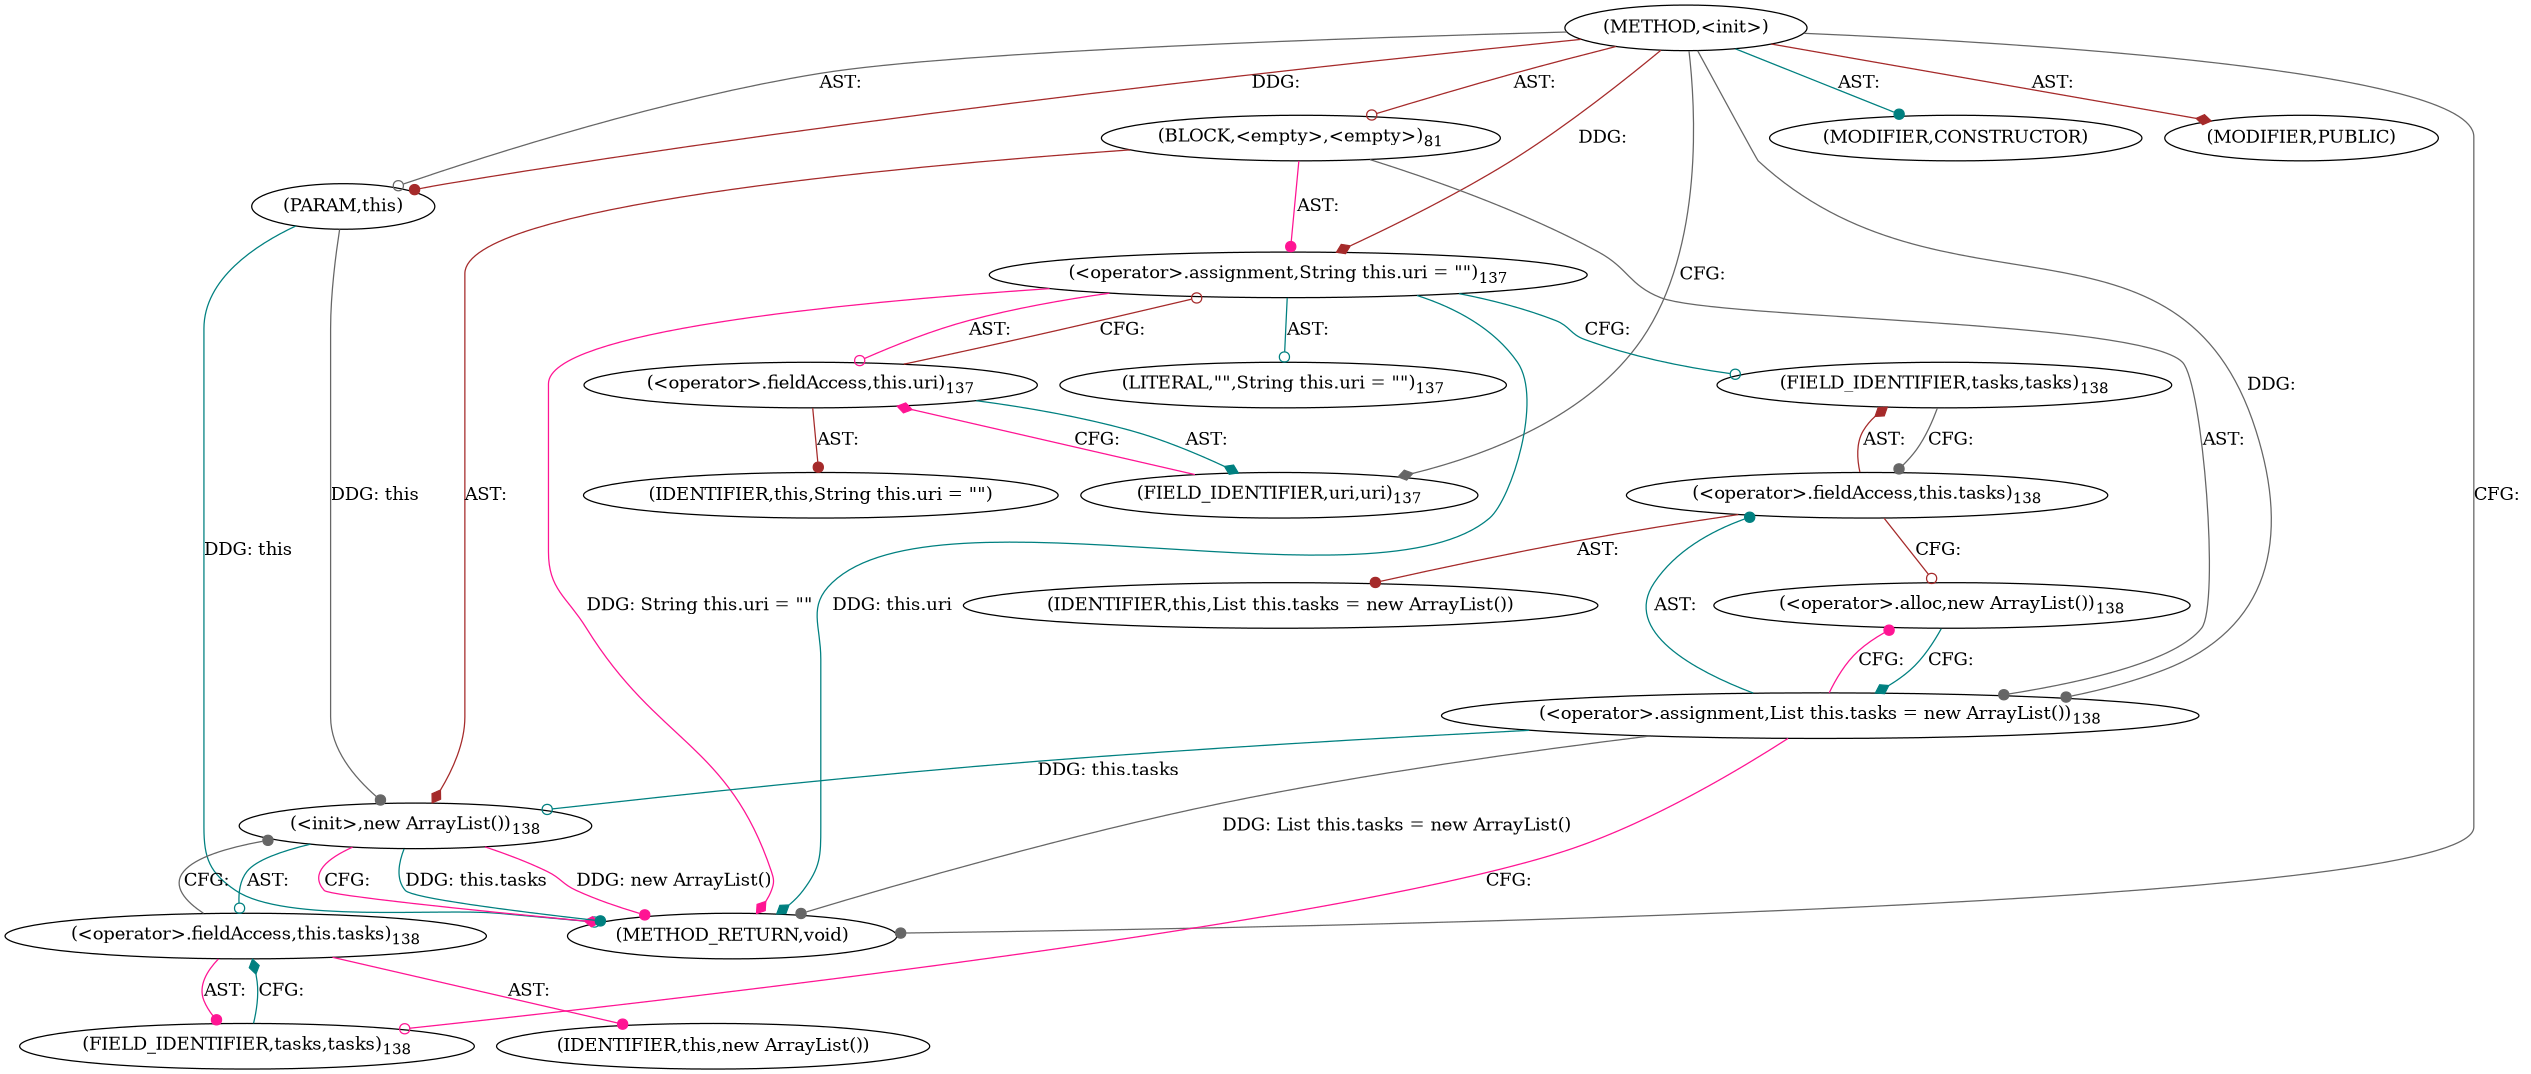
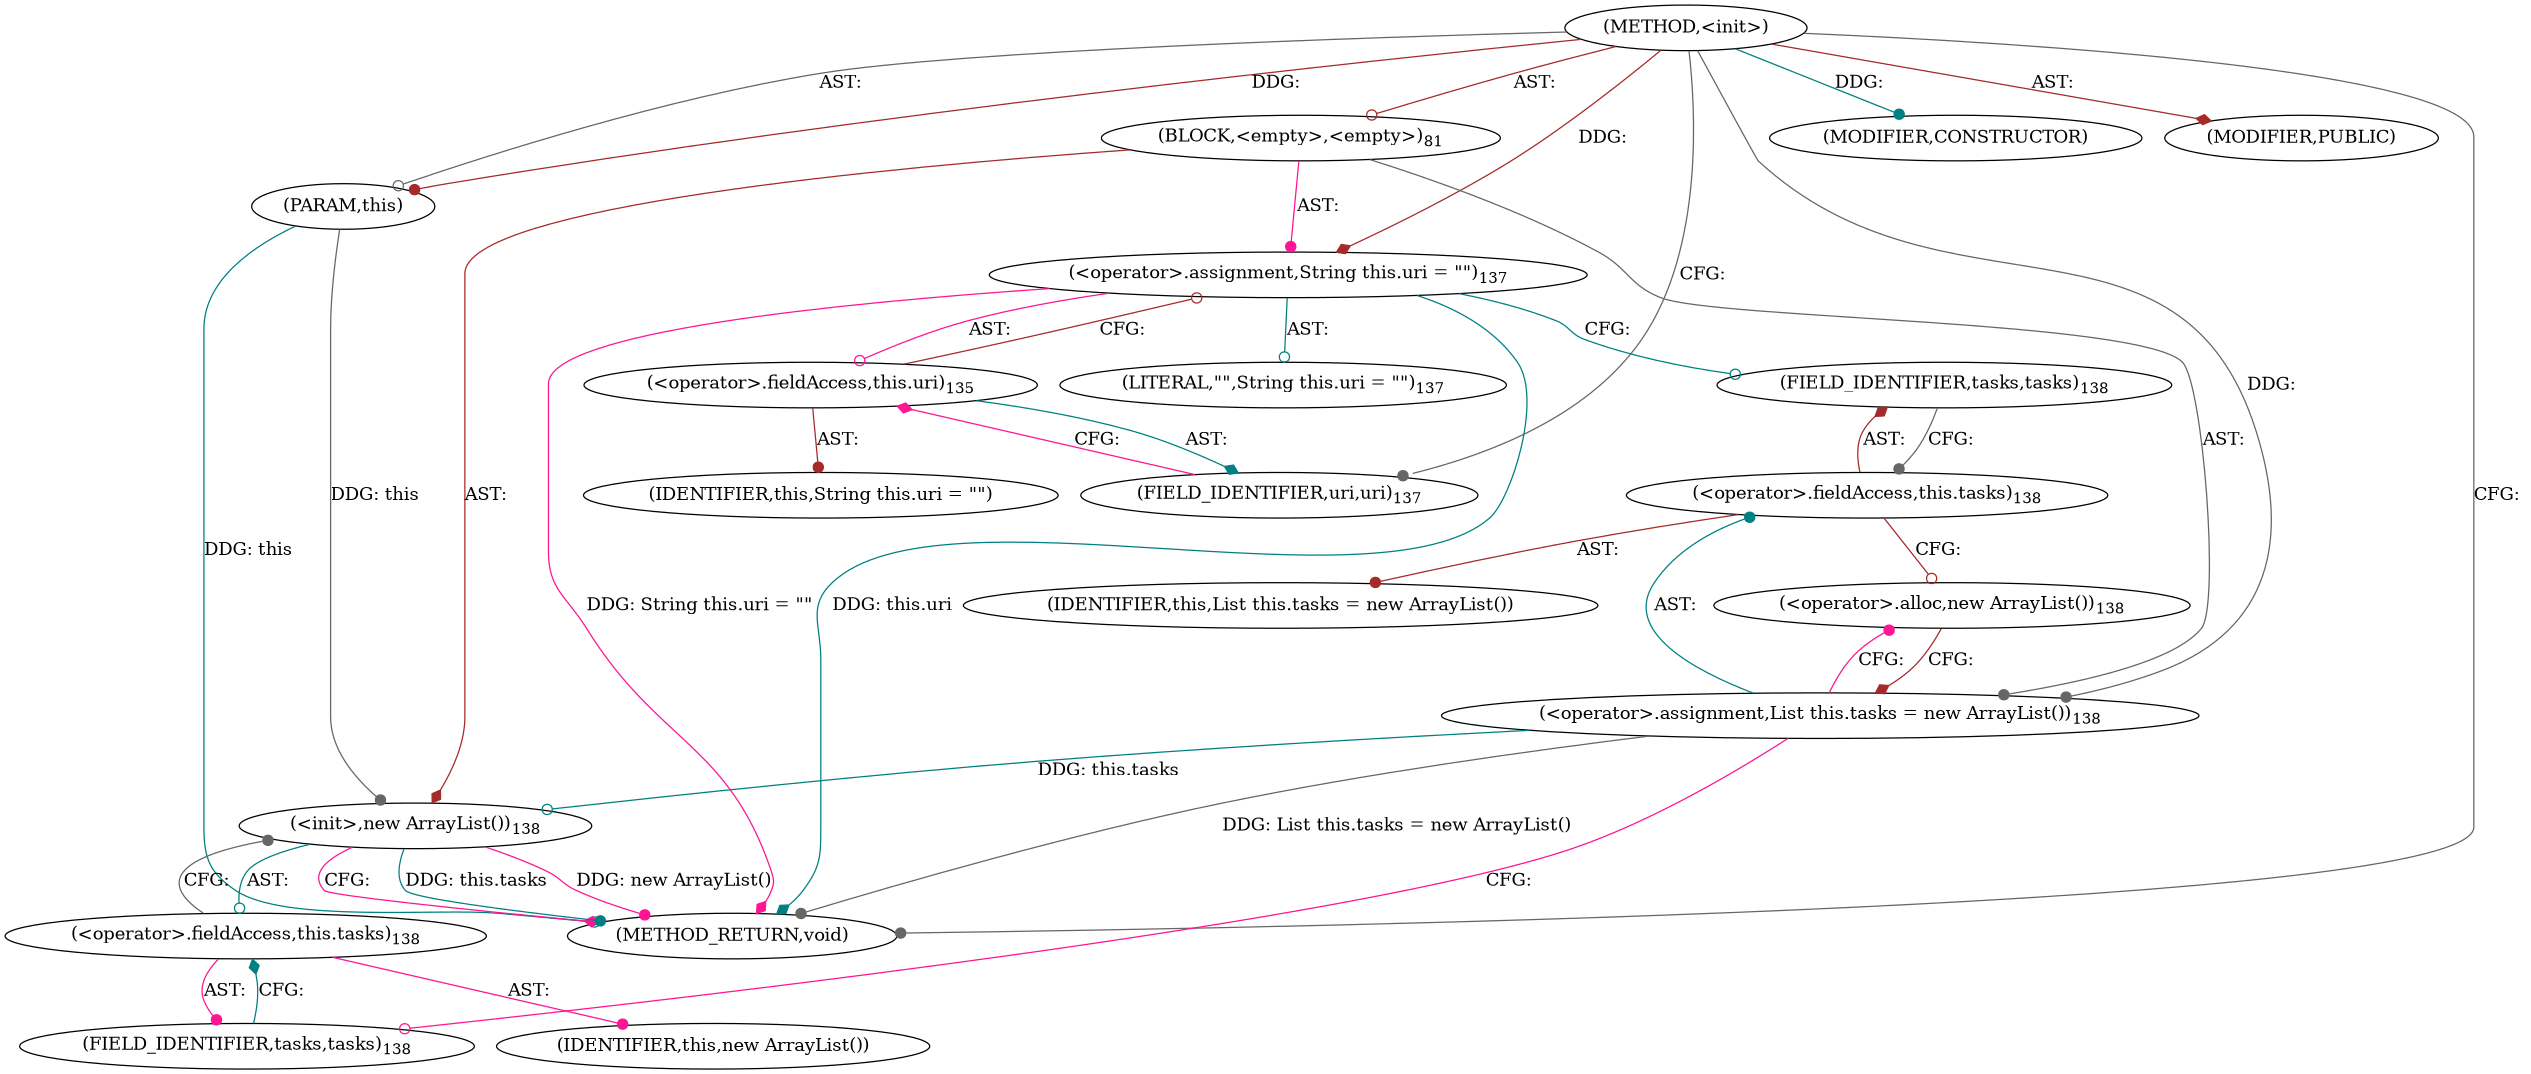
(1862, 83) -> (1862, 83)
(1648, 328) -> (1648, 328)
(960, 383) -> (960, 383)
(1919, 661) -> (1919, 661)
